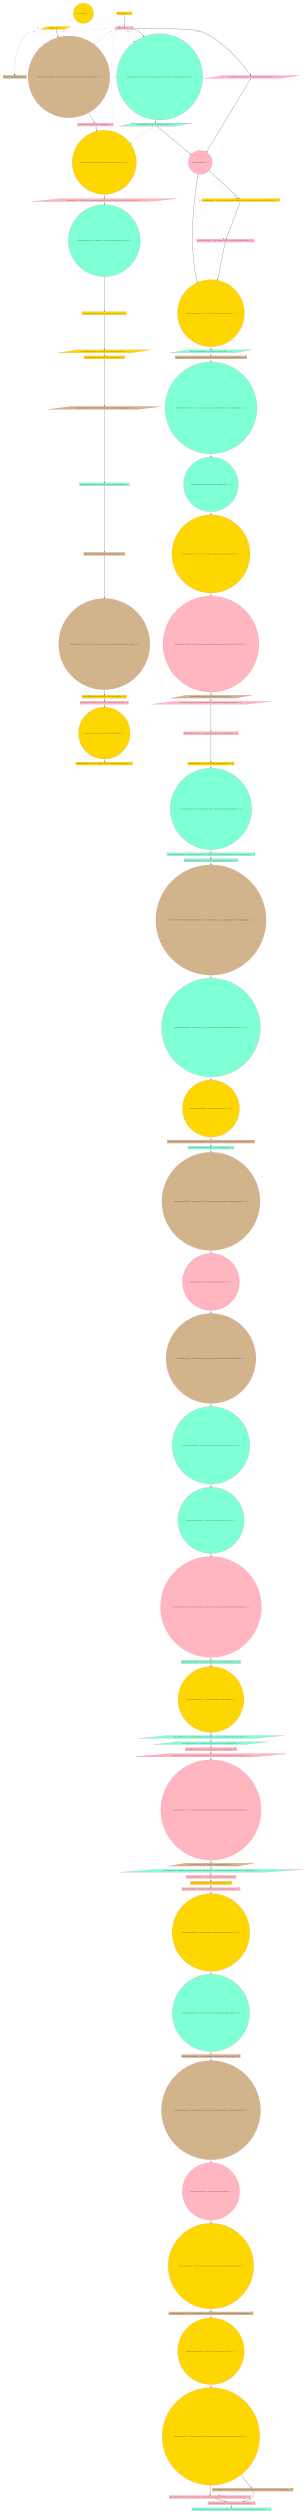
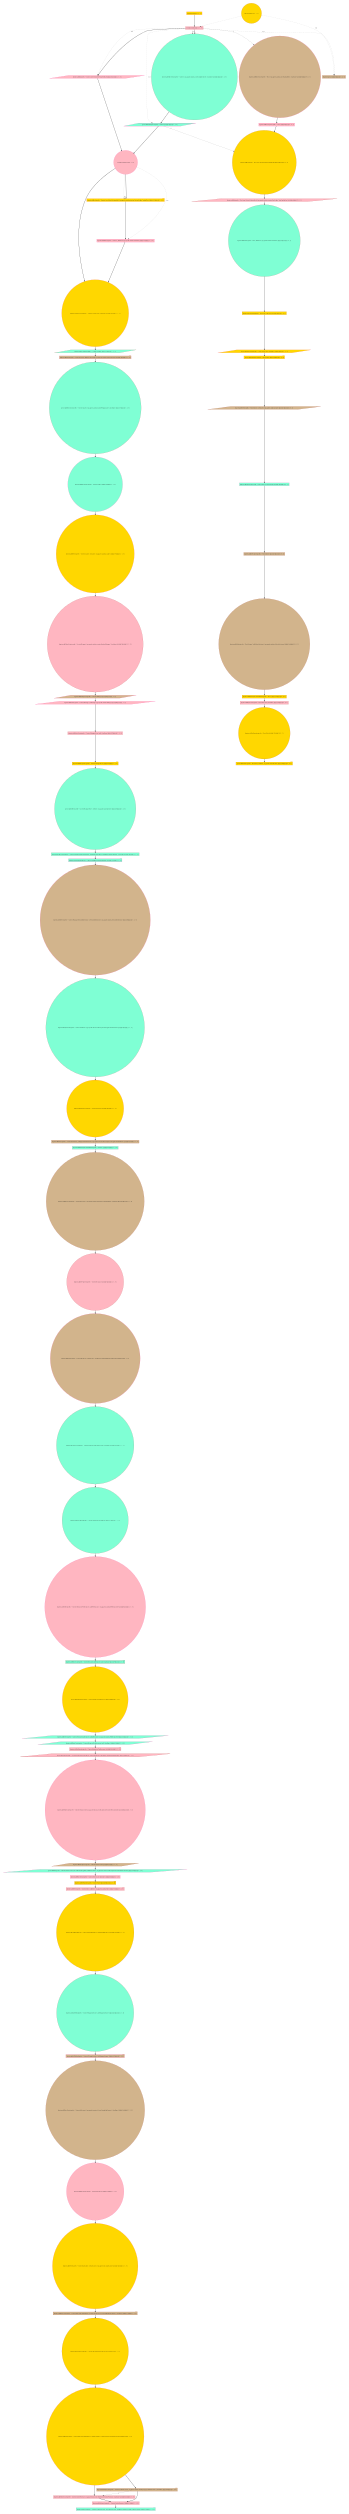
(56, 28) -> none
